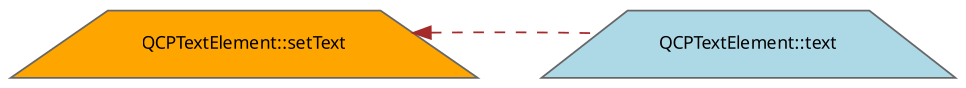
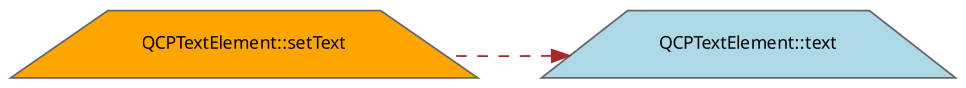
(515, 32) -> (499, 56)
